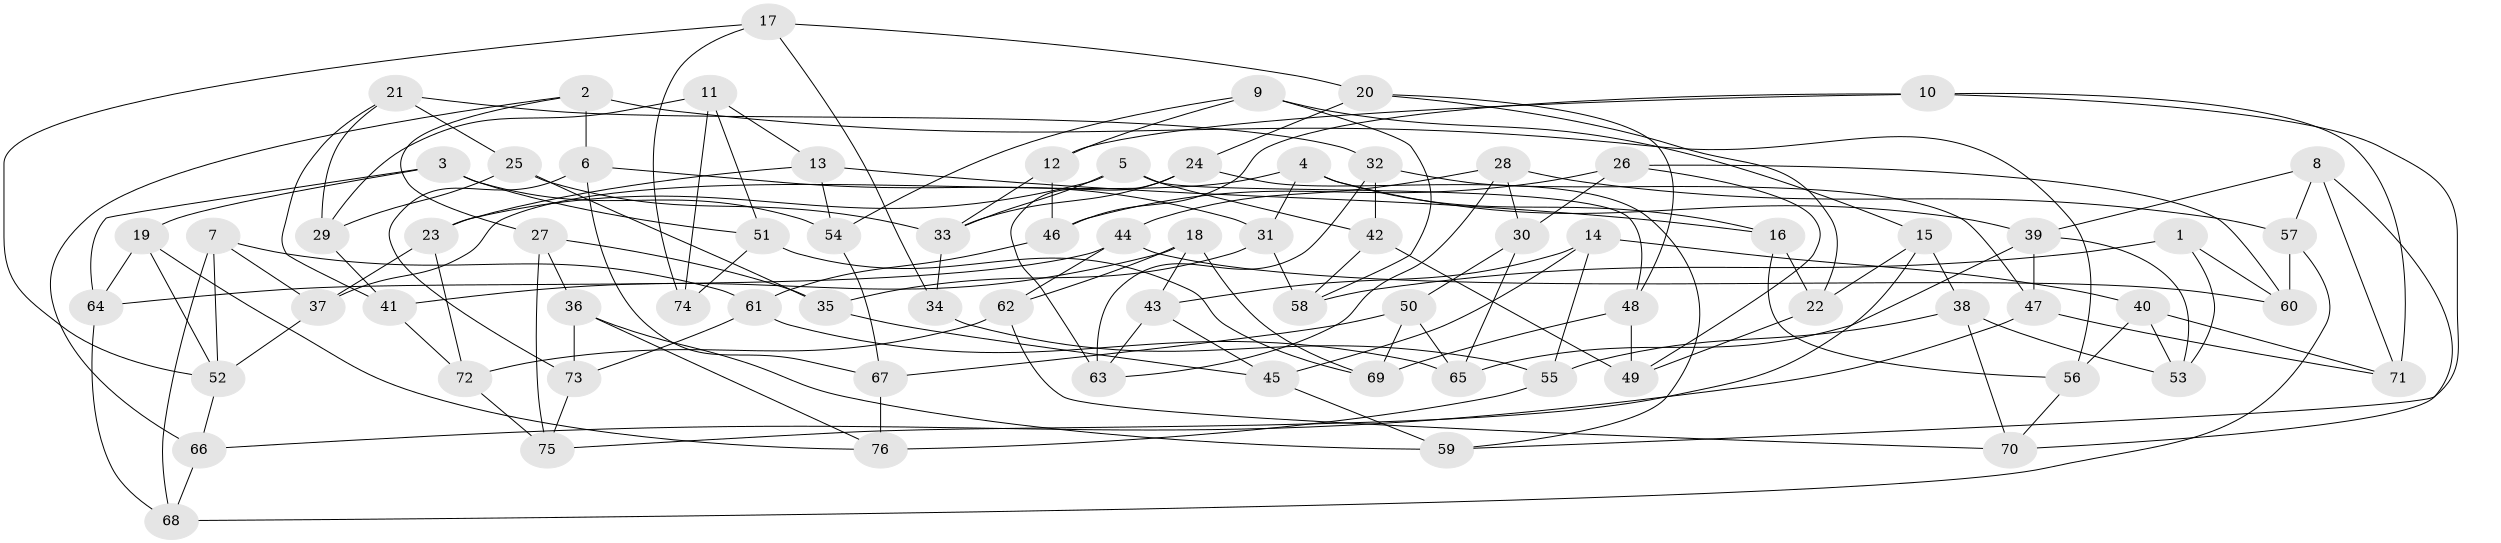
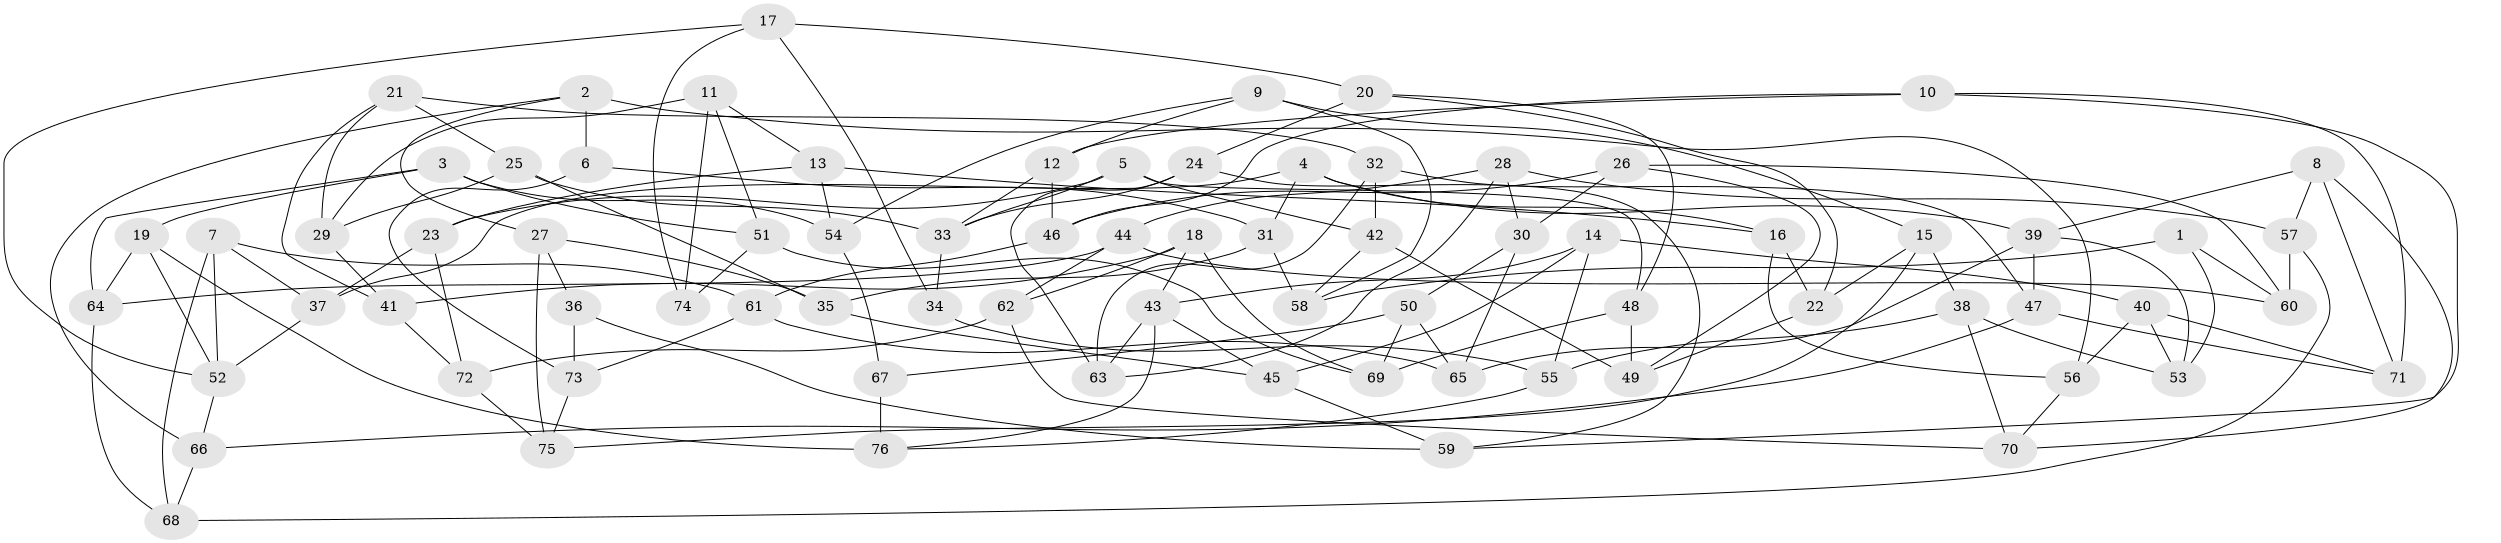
(656, 331) -> none
(727, 379) -> (1084, 420)
